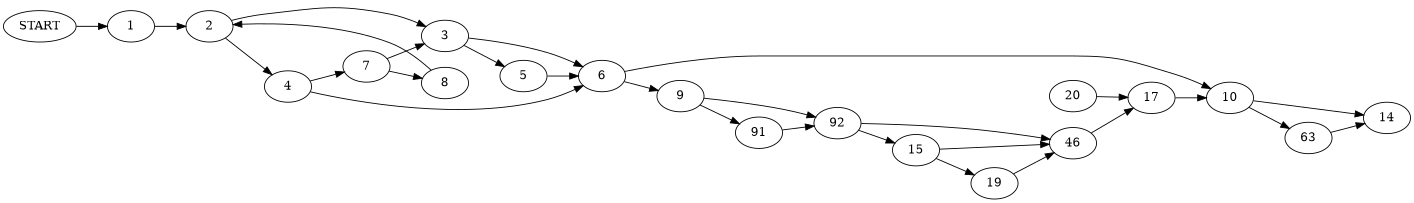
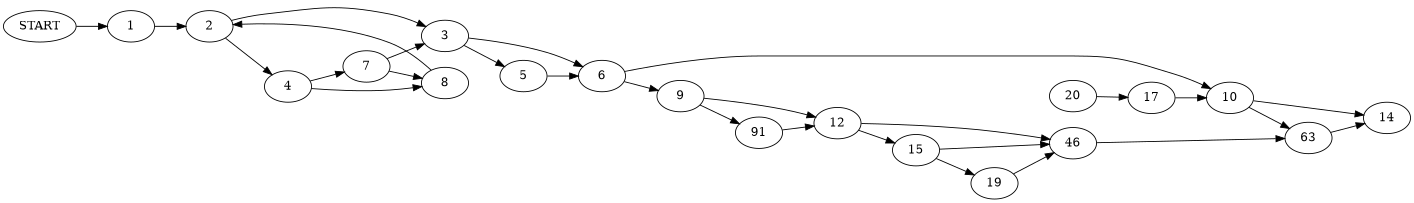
(443, 109) -> (362, 91)
(837, 123) -> (837, 123)
(1108, 123) -> (1186, 141)
